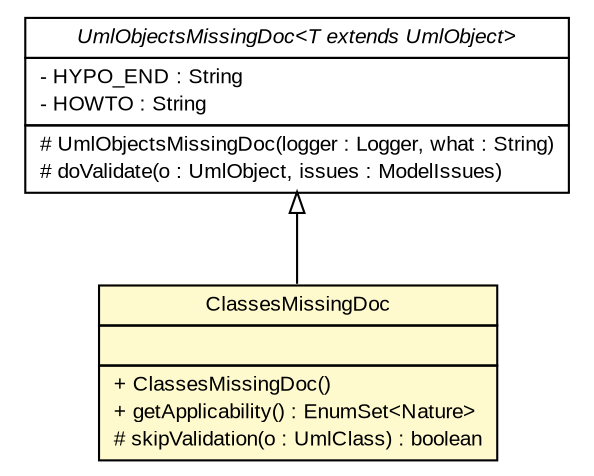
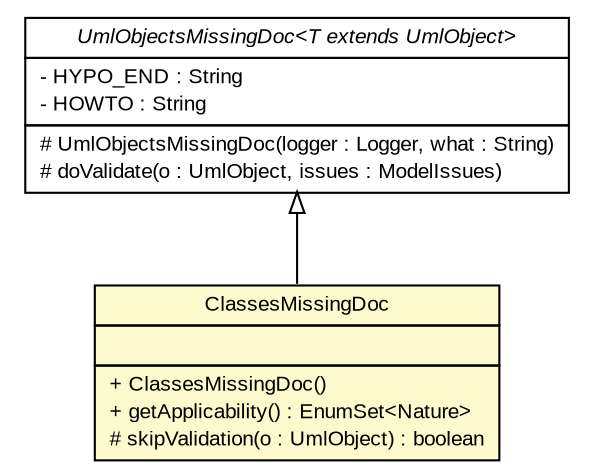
(298, 439) -> (297, 439)
